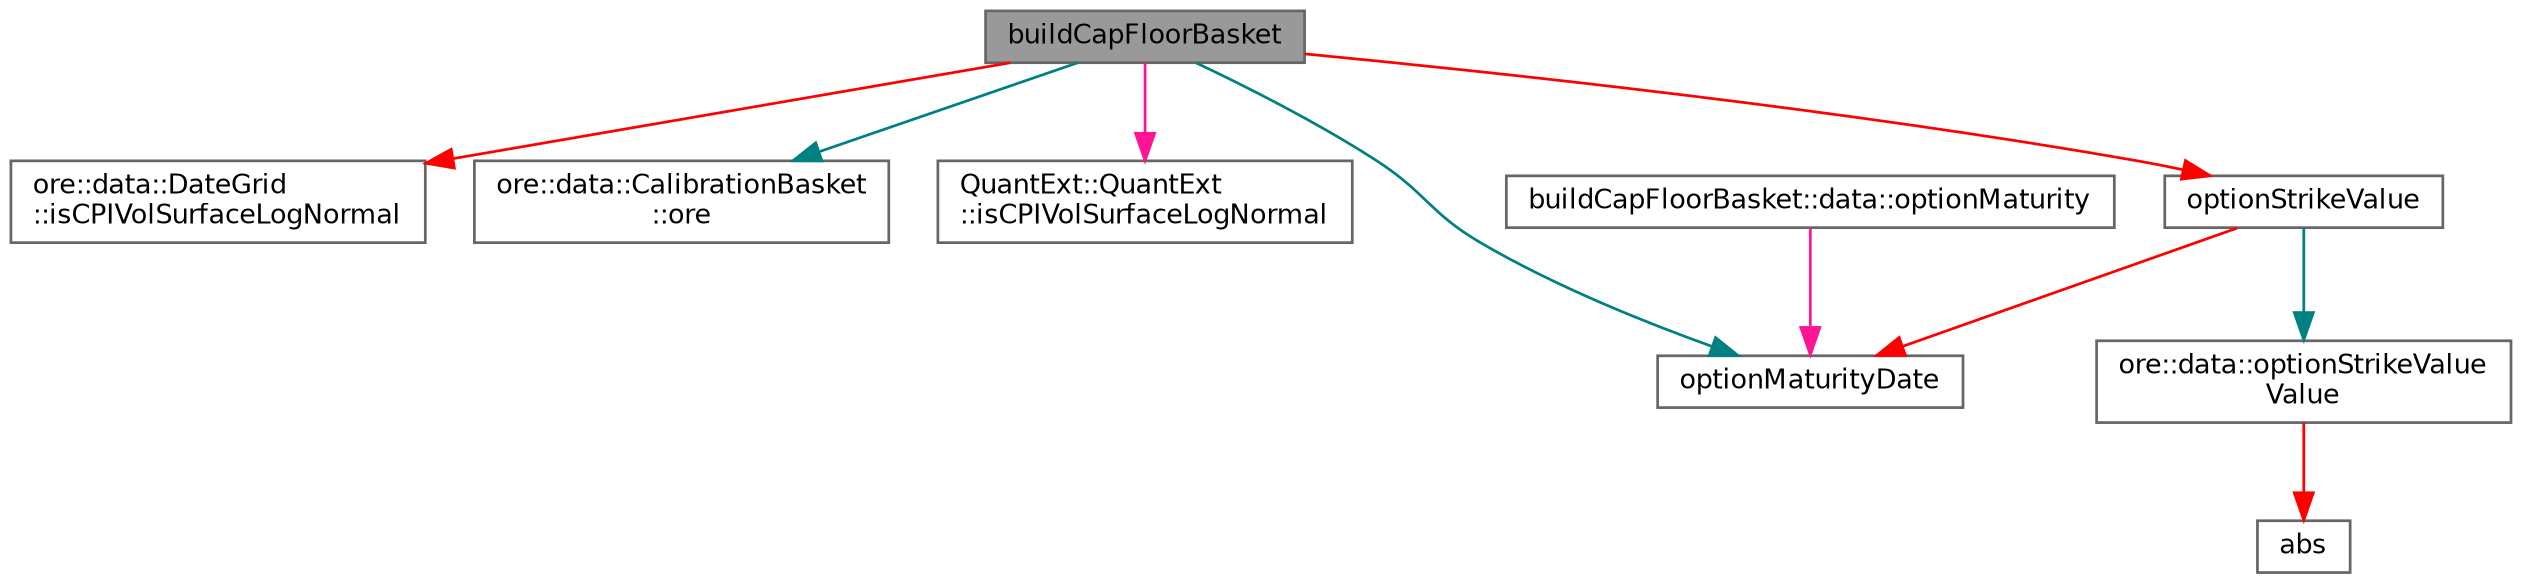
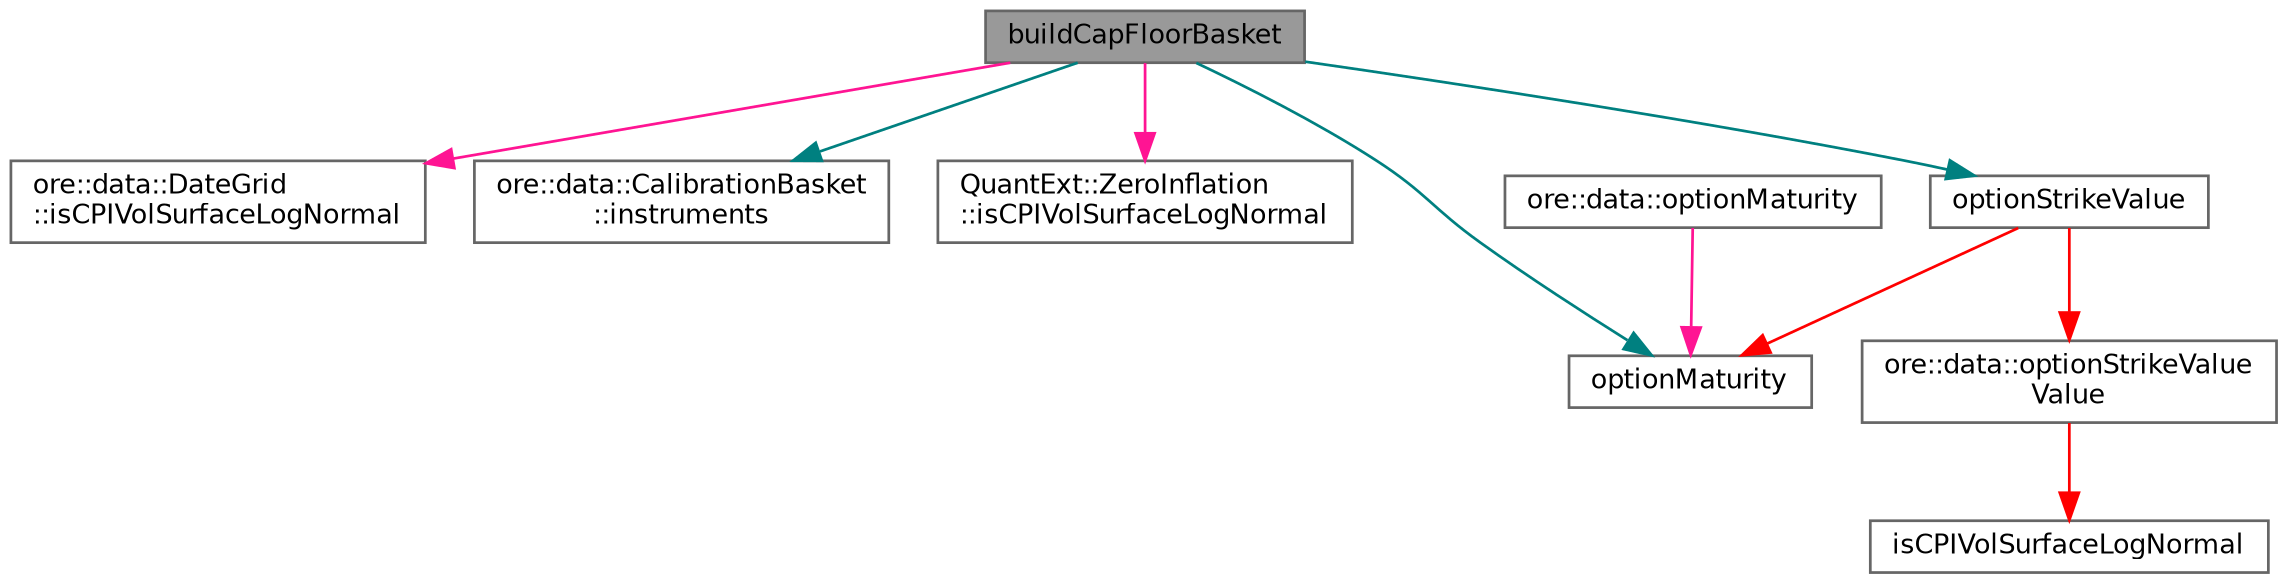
(1745, 103) -> (1627, 111)
(732, 111) -> (732, 111)
(682, 202) -> (682, 202)
(1145, 202) -> (1145, 202)
(1810, 202) -> (1693, 202)
(2304, 270) -> (2069, 270)
(1810, 382) -> (1690, 382)
(2304, 547) -> (2069, 547)
